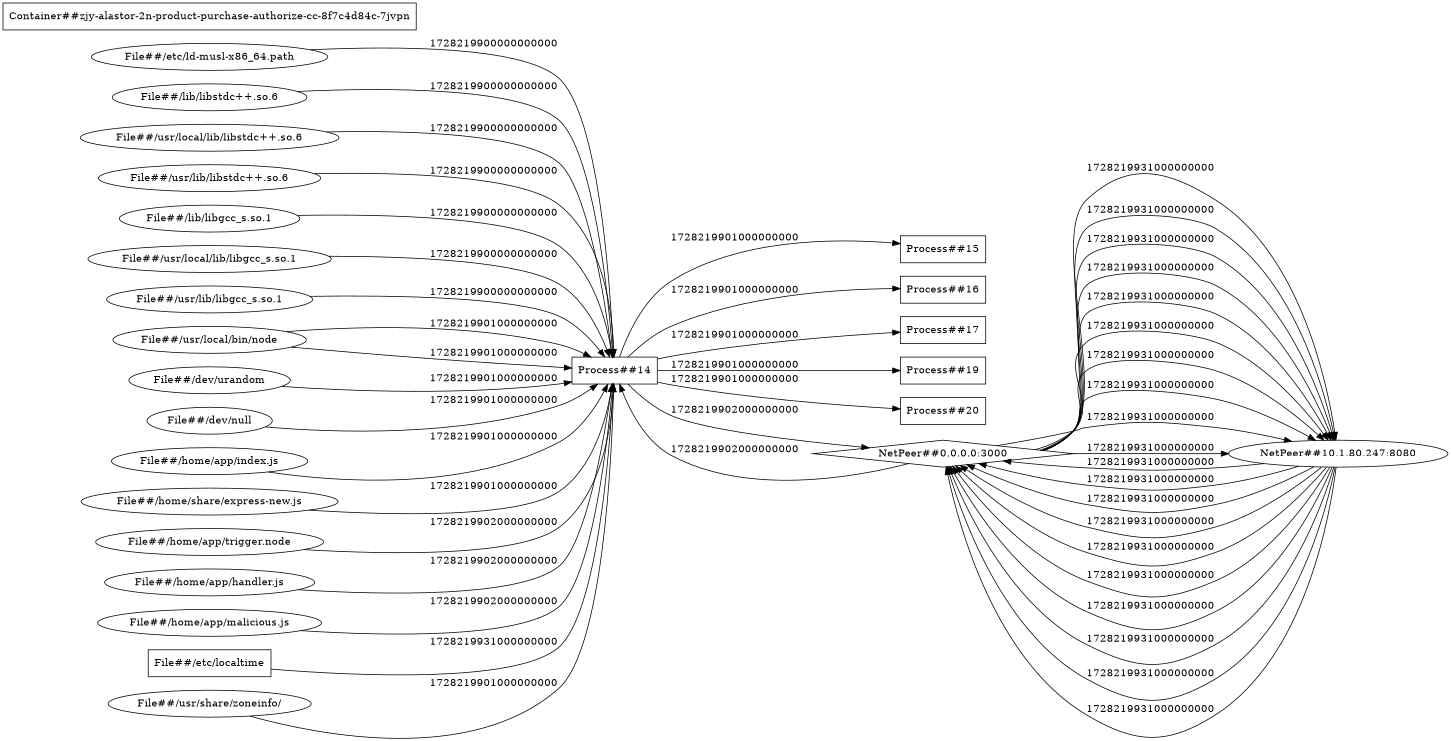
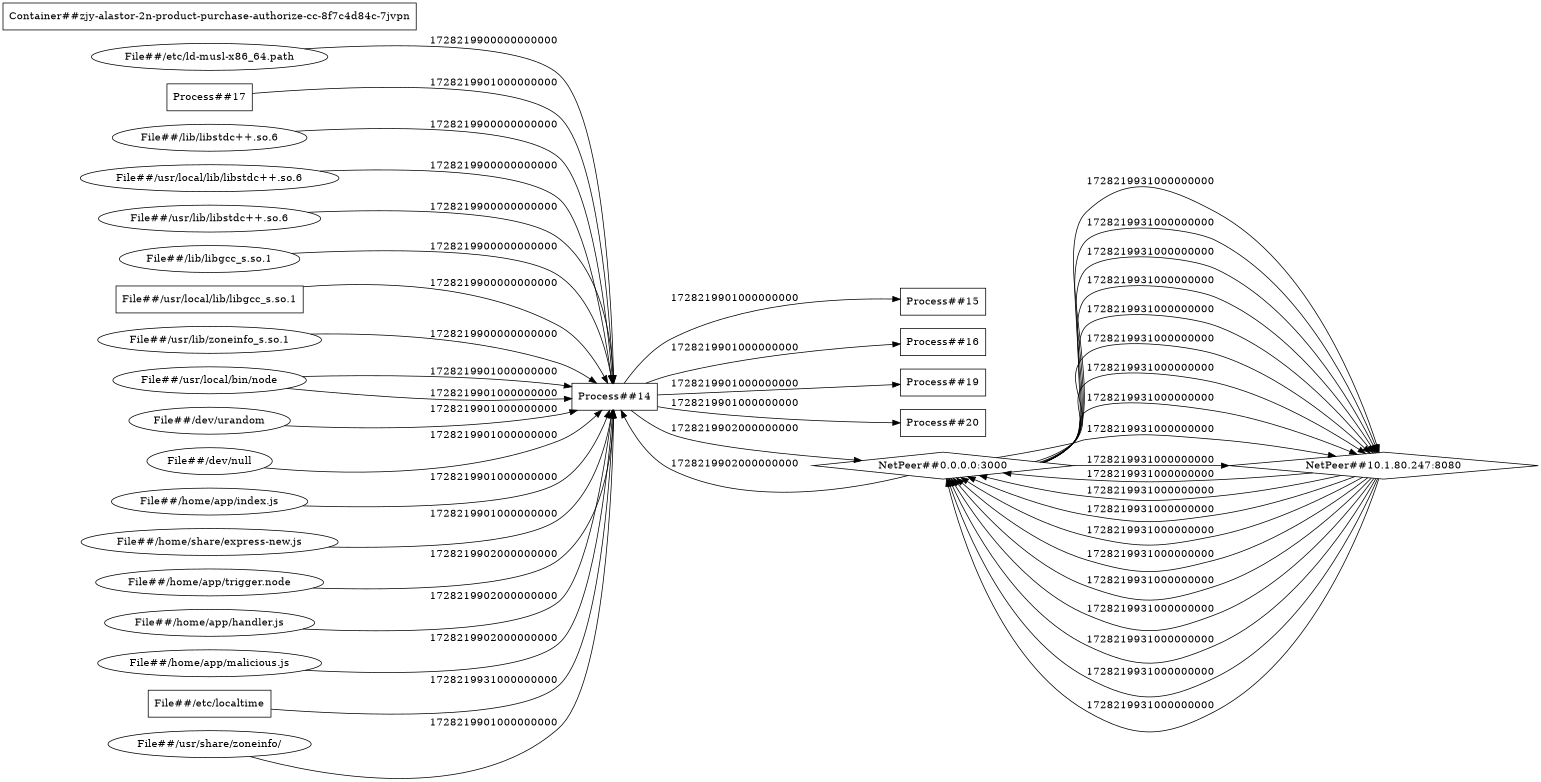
(210, 259) -> (210, 299)
(210, 299) -> (210, 340)
(775, 342) -> (540, 106)
(1338, 454) -> (1384, 466)
